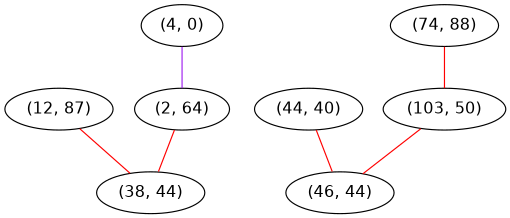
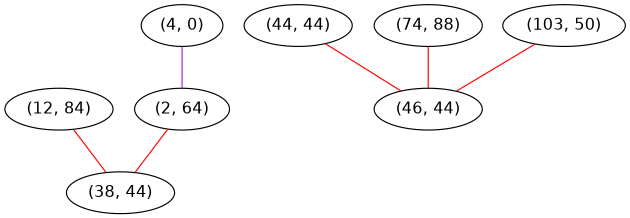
(444, 67) -> (428, 67)
(59, 109) -> (59, 109)
(309, 109) -> (298, 26)
